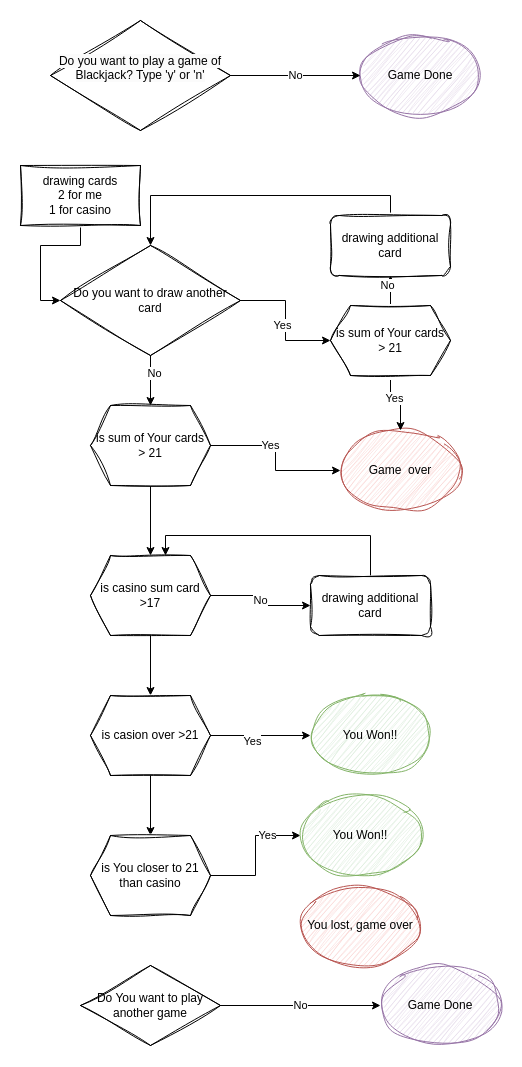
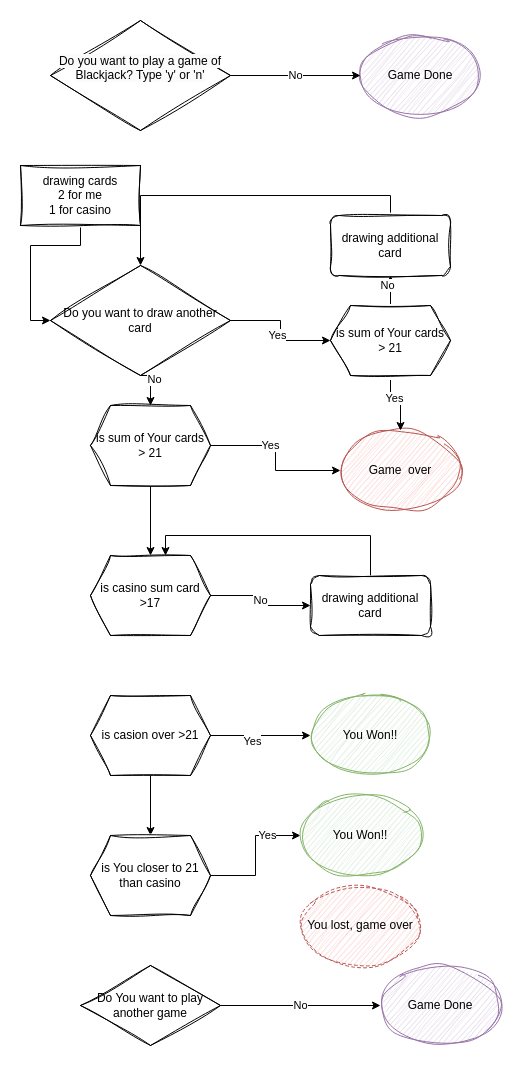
(151, 301) -> (141, 321)
(151, 663) -> none
(361, 926) -> (361, 926)
